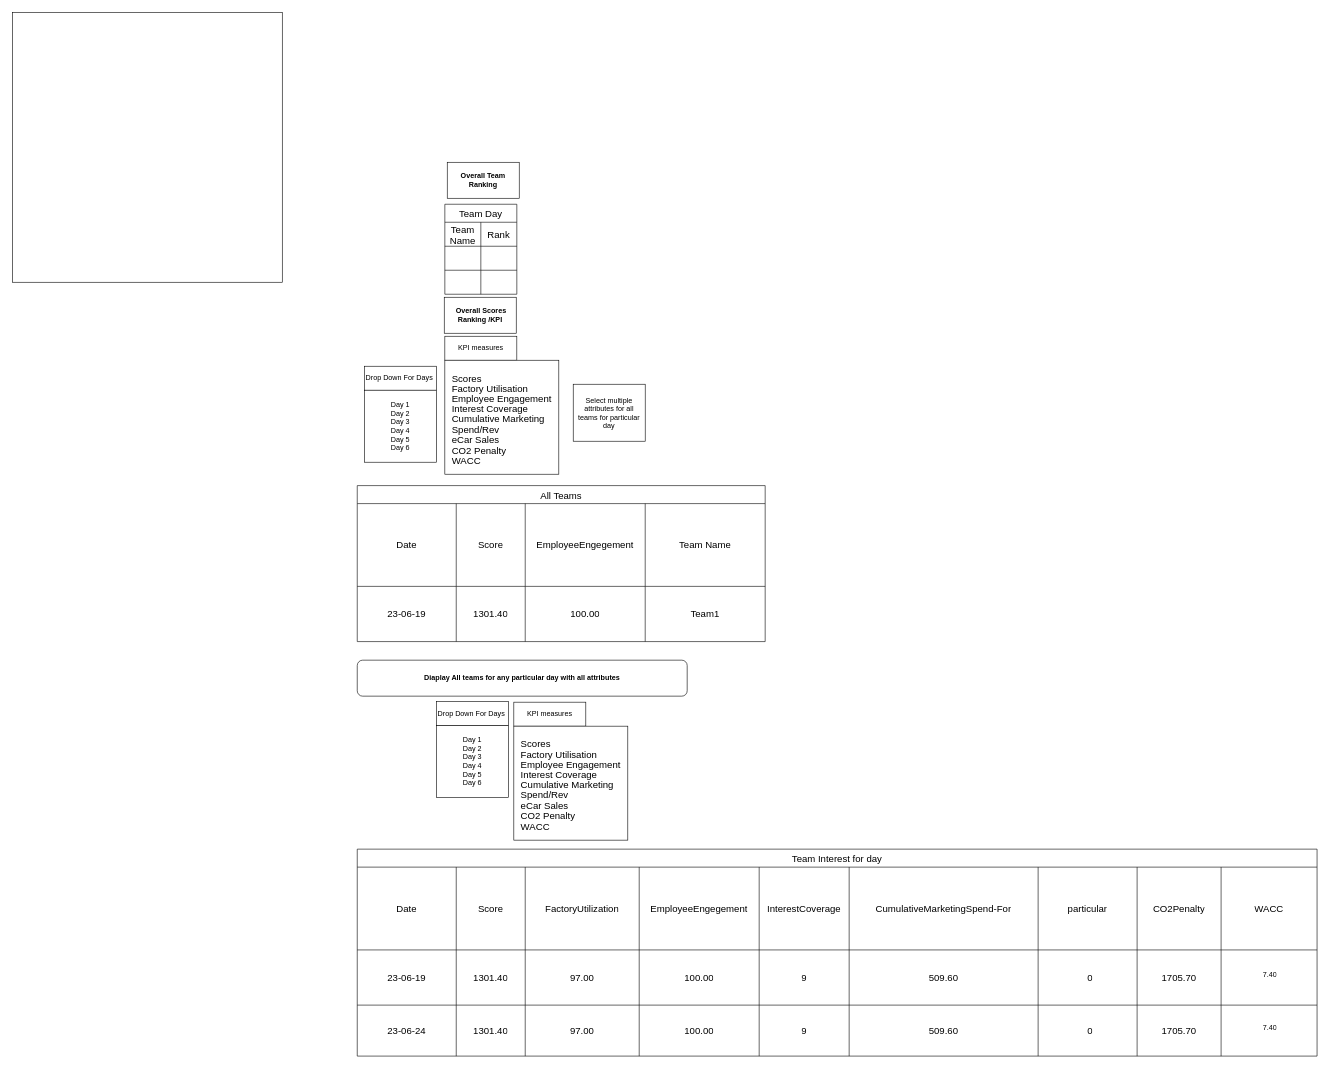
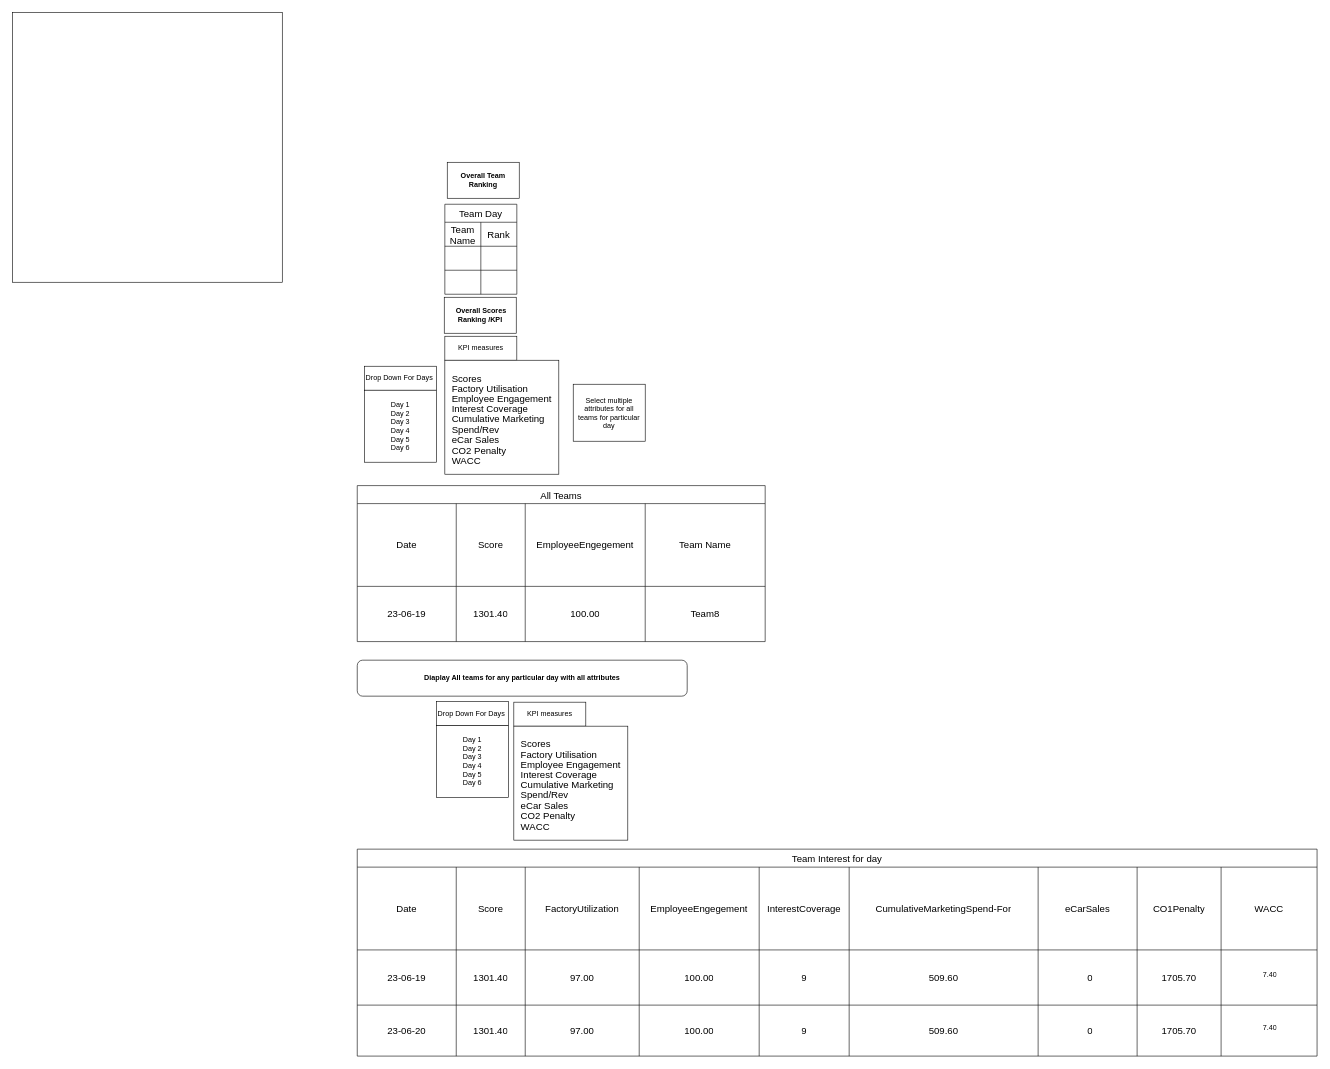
(705, 614) -> (705, 614)
(1088, 909) -> (1088, 909)
(1179, 909) -> (1179, 909)
(407, 1031) -> (407, 1031)
